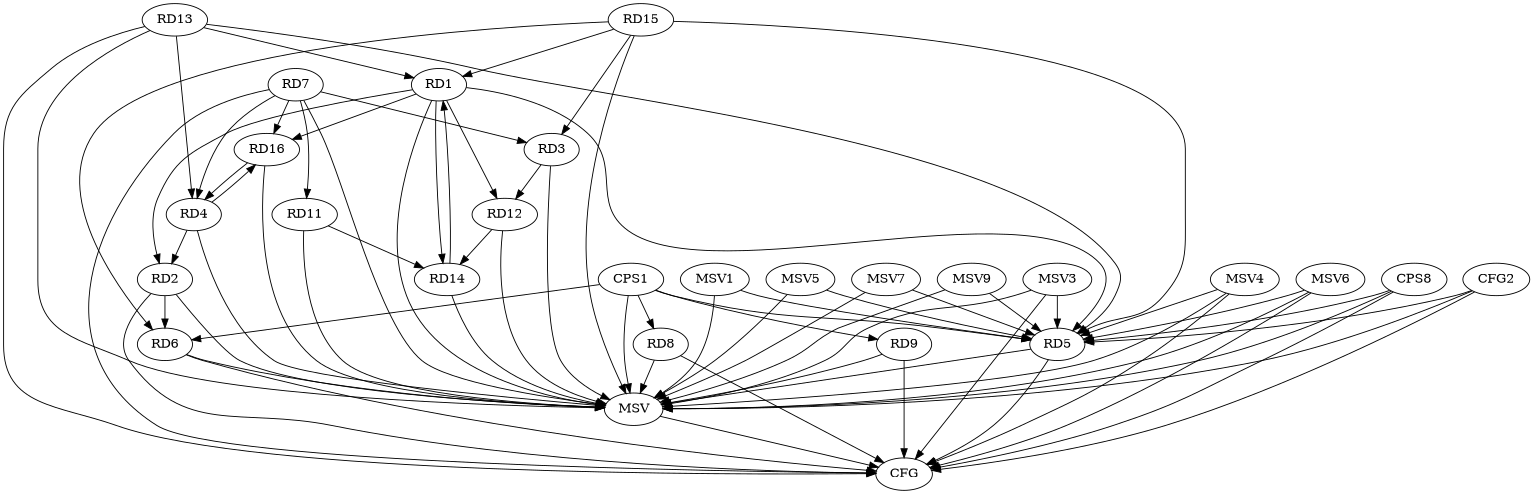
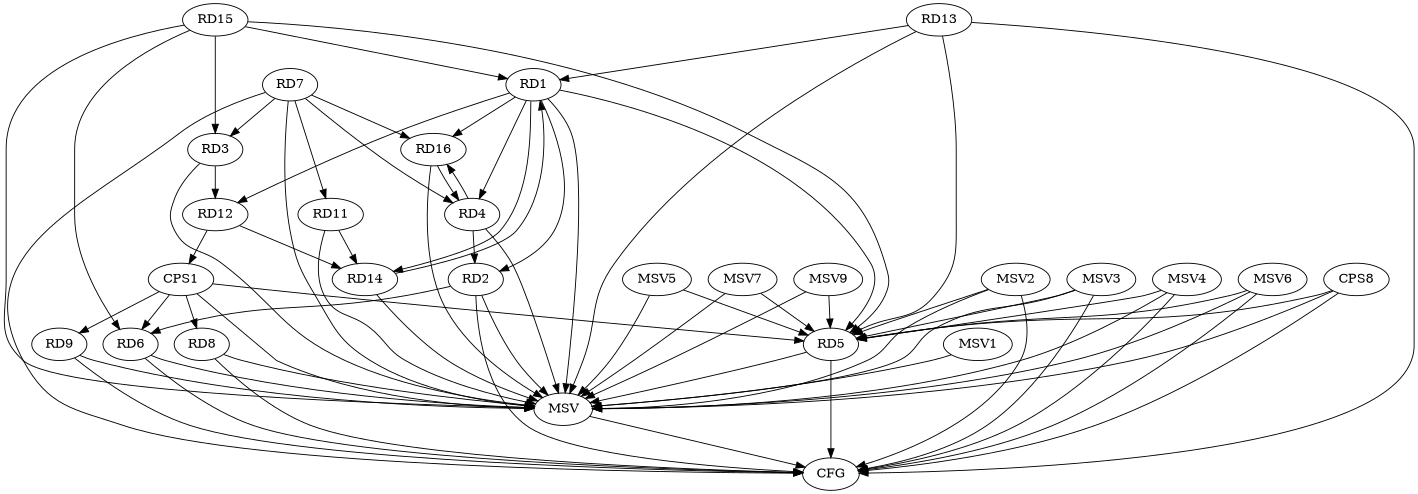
(184, 113) -> (505, 146)
(1496, 279) -> (1016, 279)
(859, 315) -> none
(514, 338) -> (200, 243)
